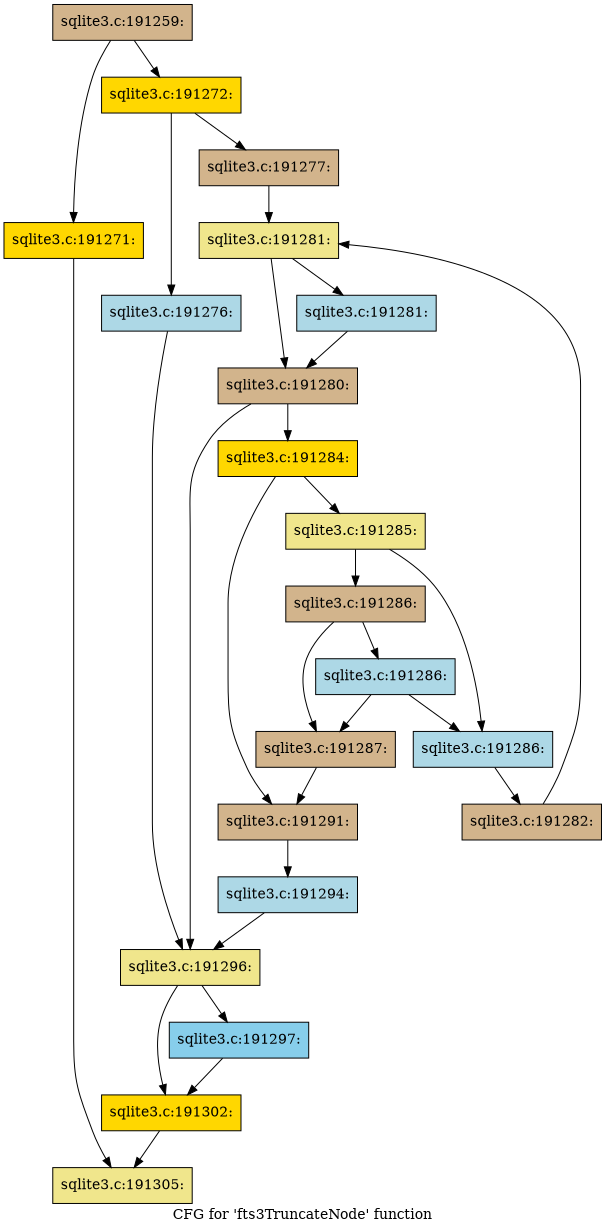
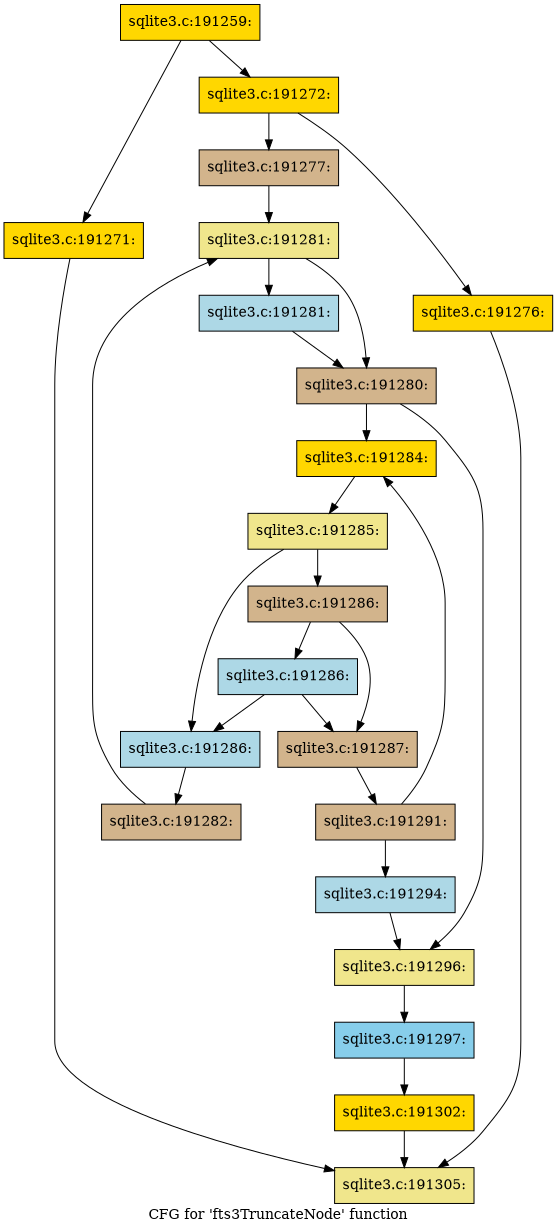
(122, 22) -> (190, 22)
(171, 313) -> (483, 313)
(228, 636) -> (445, 642)
(152, 637) -> (521, 758)
(158, 1033) -> none
